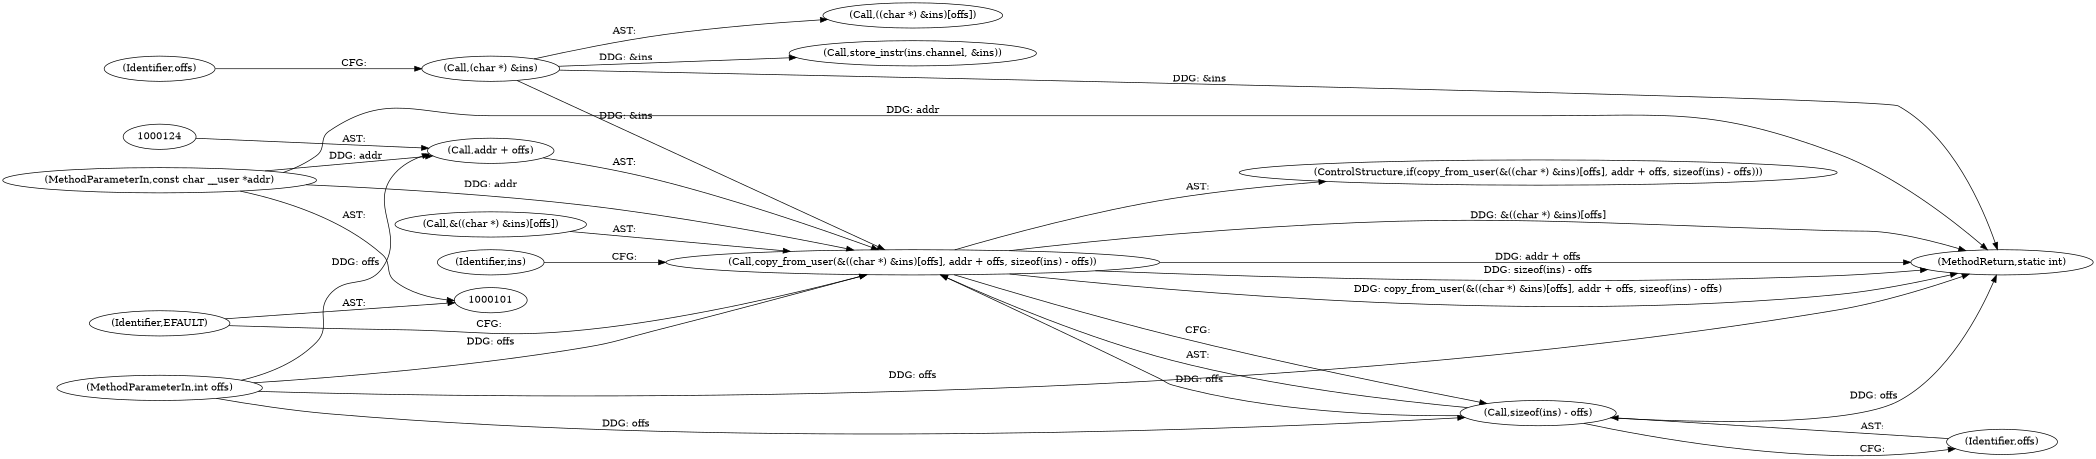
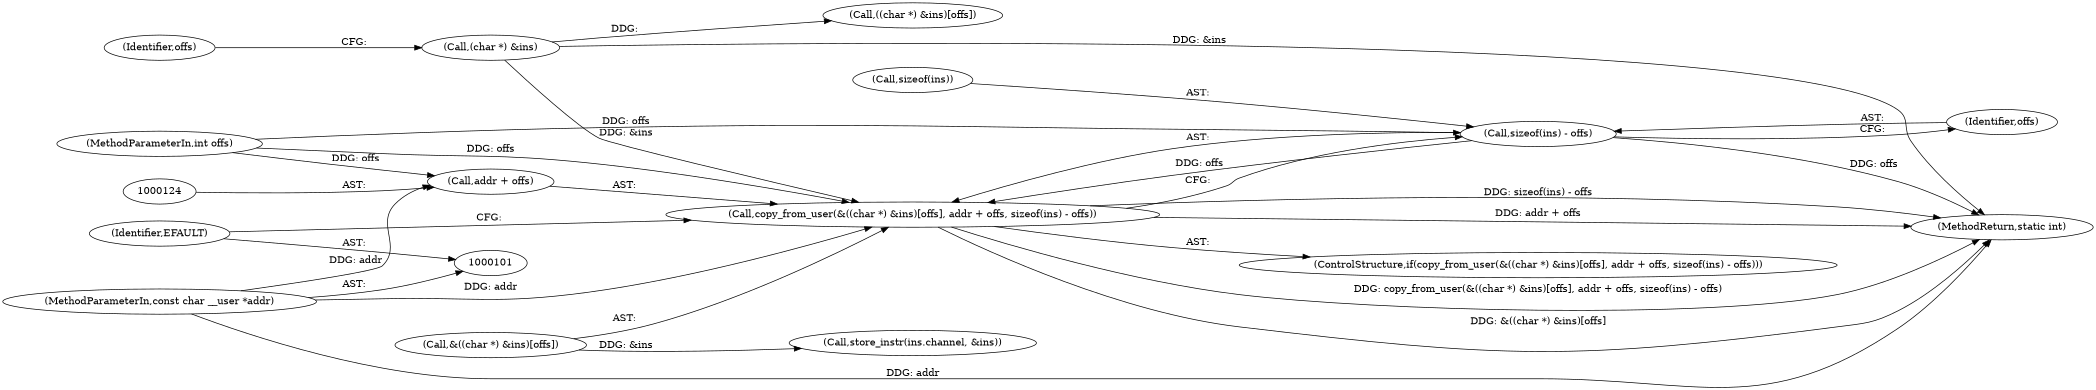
(626, 31) -> (626, 29)
(674, 62) -> (687, 351)
none -> (913, 80)
(491, 262) -> none
(1115, 383) -> none
